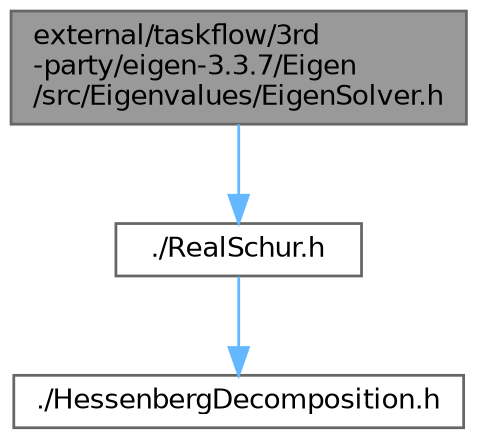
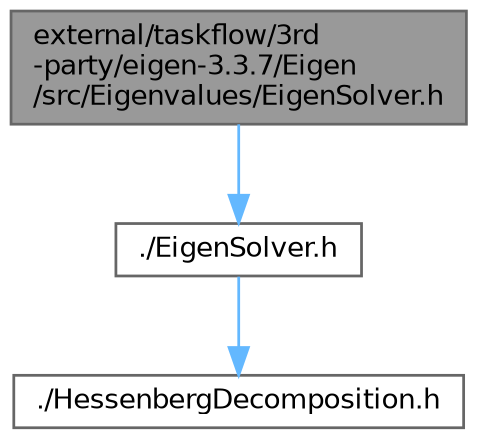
(239, 250) -> (239, 250)
